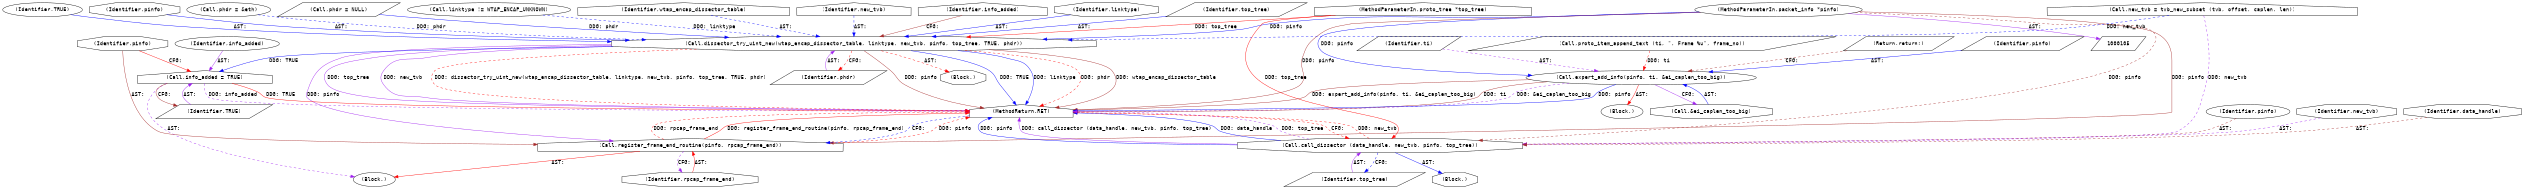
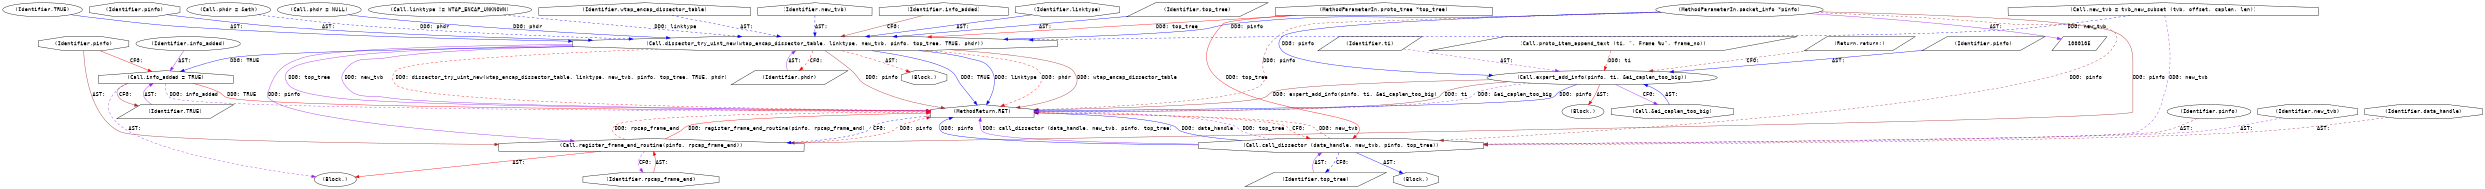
(339, 10) -> (319, 10)
(1367, 23) -> (1328, 23)
